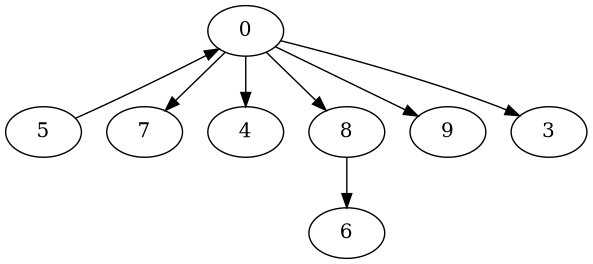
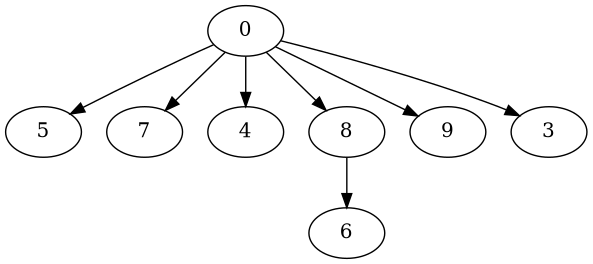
(141, 88) -> (148, 75)
